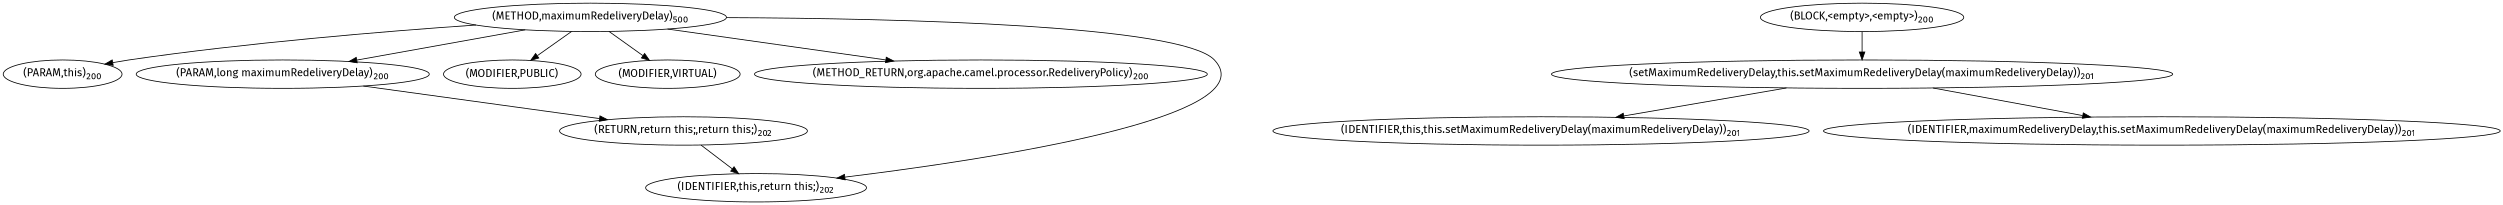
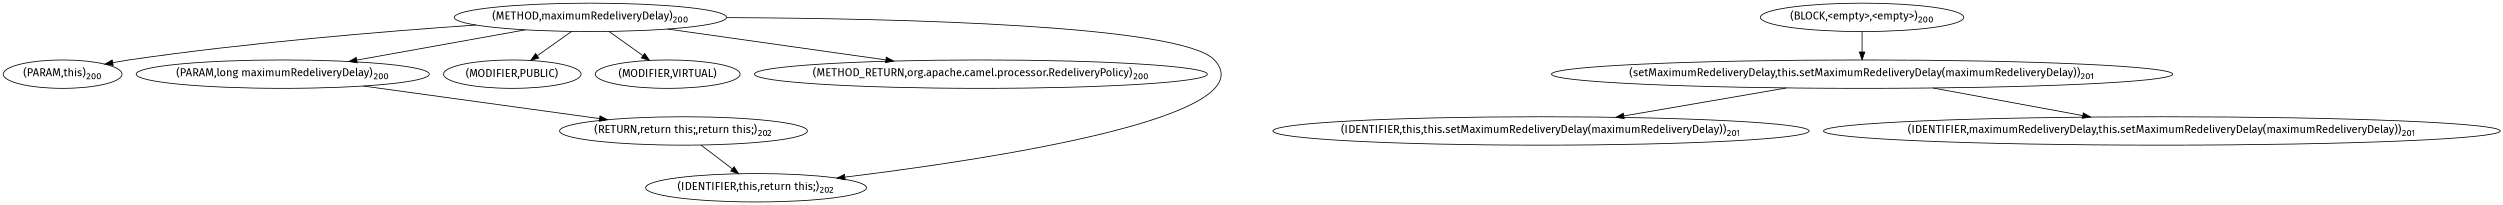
(681, 16) -> (681, 16)
